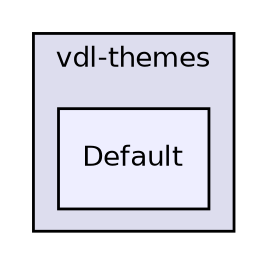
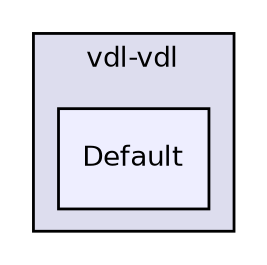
(134, 60) -> (134, 60)
